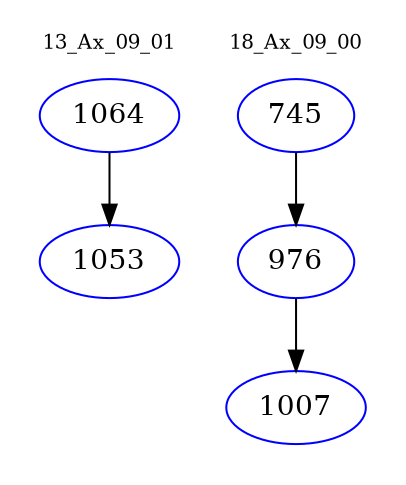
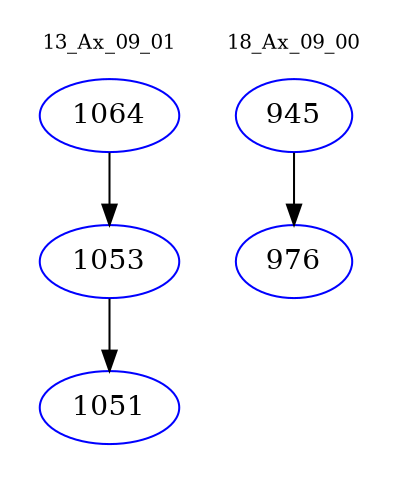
(296, 116) -> (294, 116)
none -> (110, 408)
(296, 408) -> none
